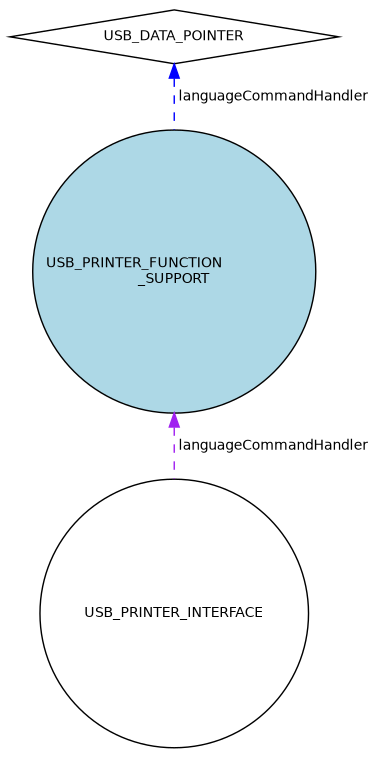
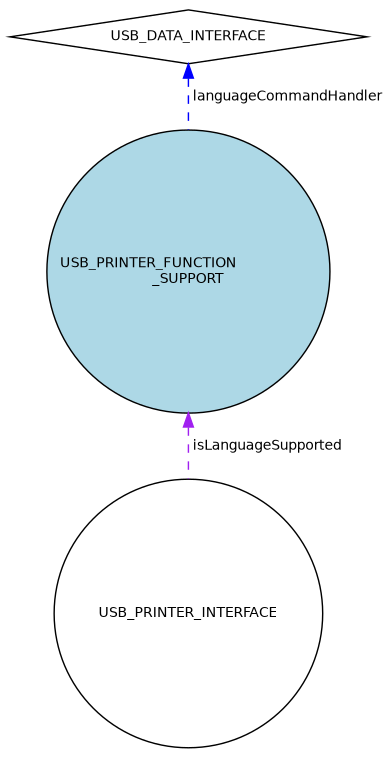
(174, 37) -> (188, 37)
(271, 446) -> (266, 446)
